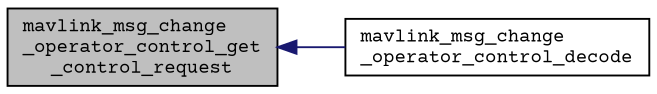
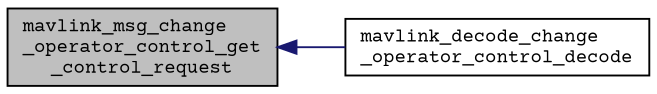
(497, 47) -> (497, 47)
